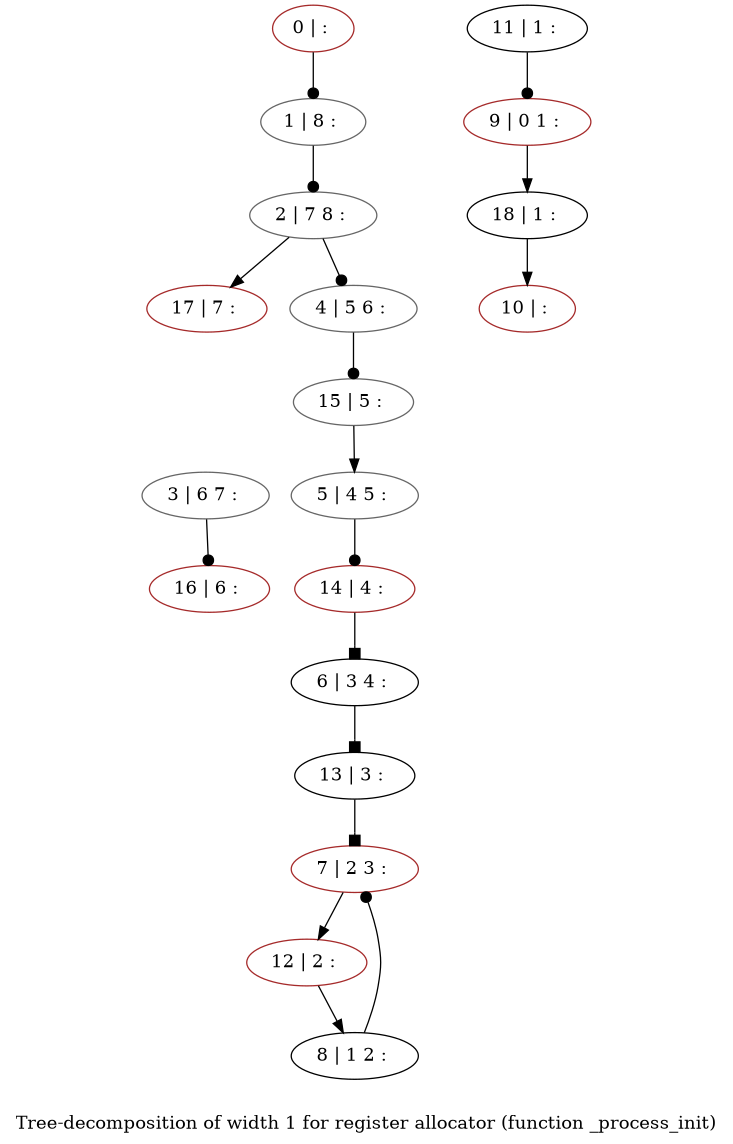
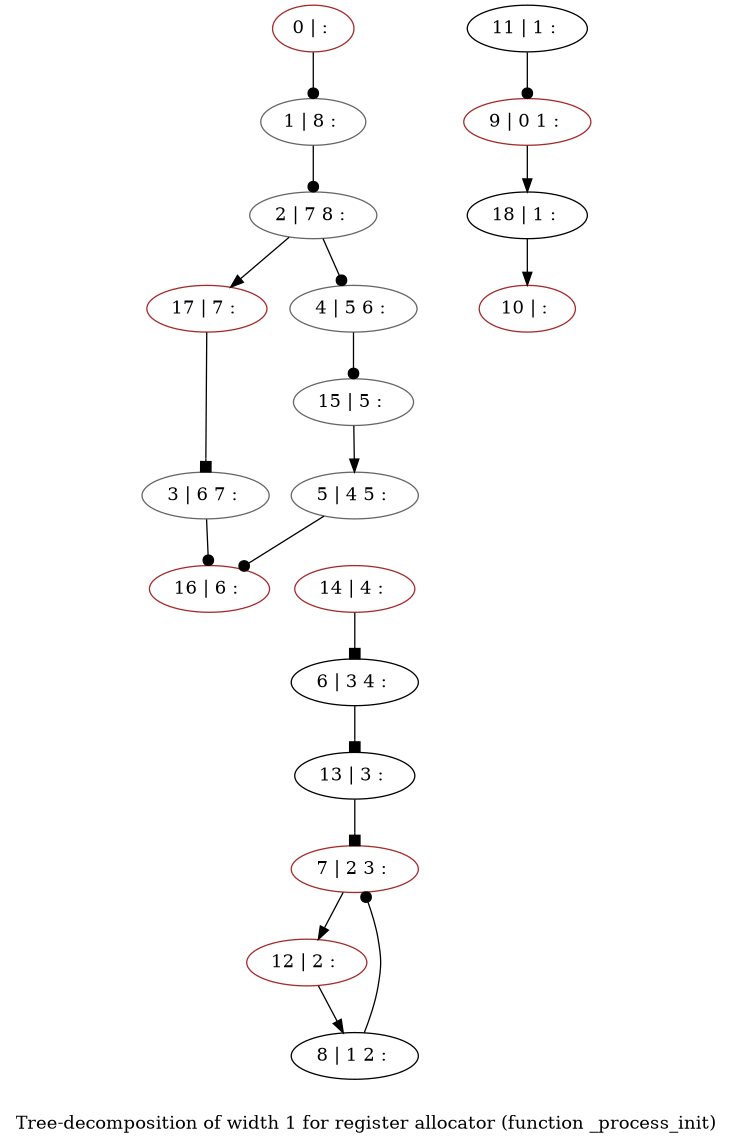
none -> (206, 395)
(355, 537) -> (286, 540)
